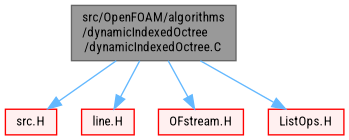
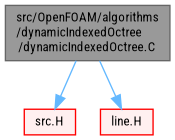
(201, 122) -> none
(306, 122) -> none
